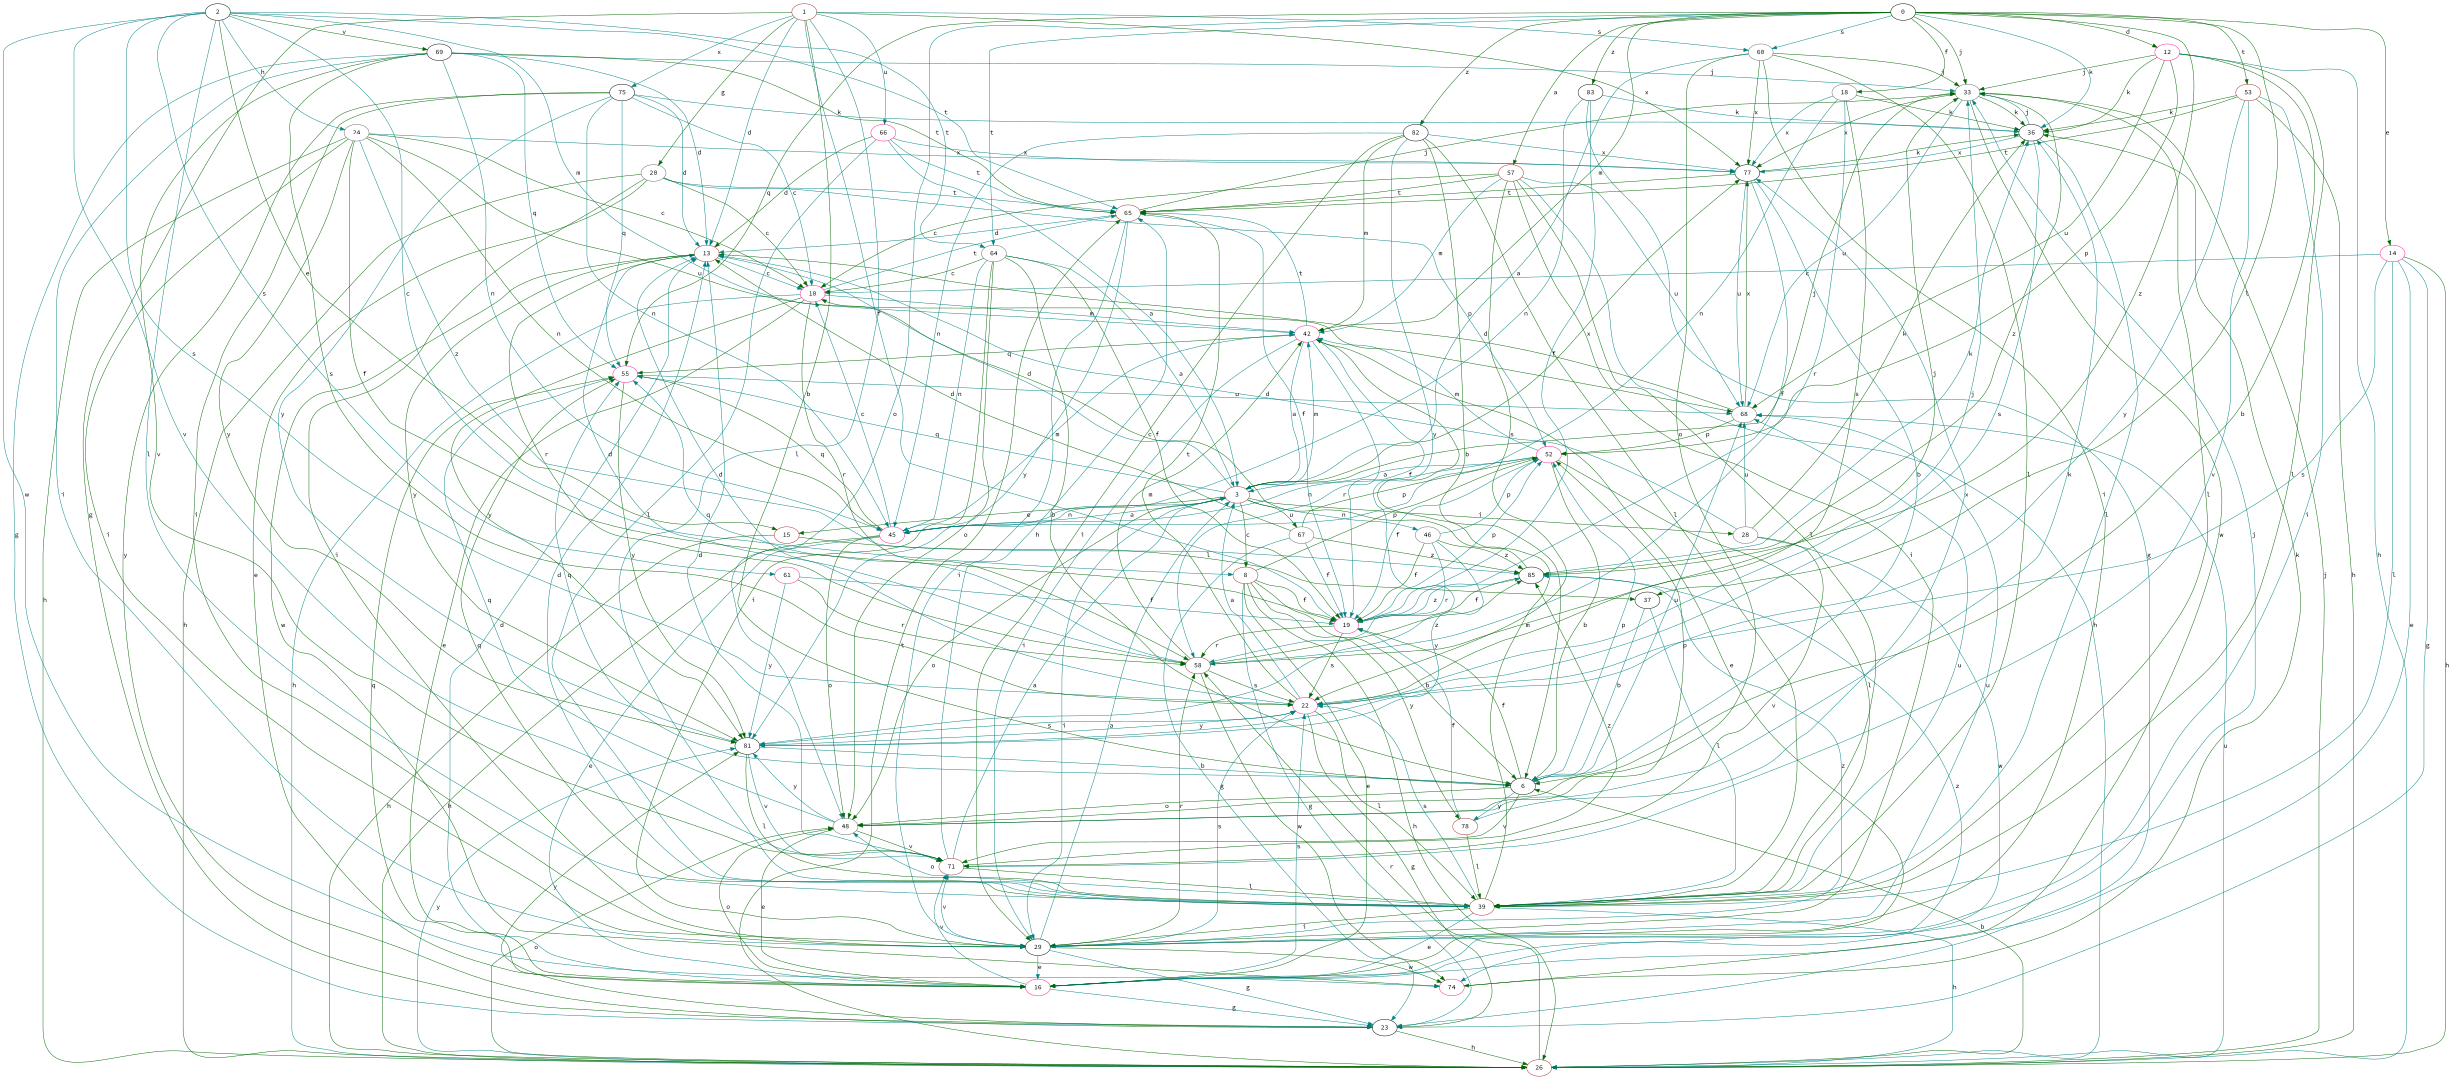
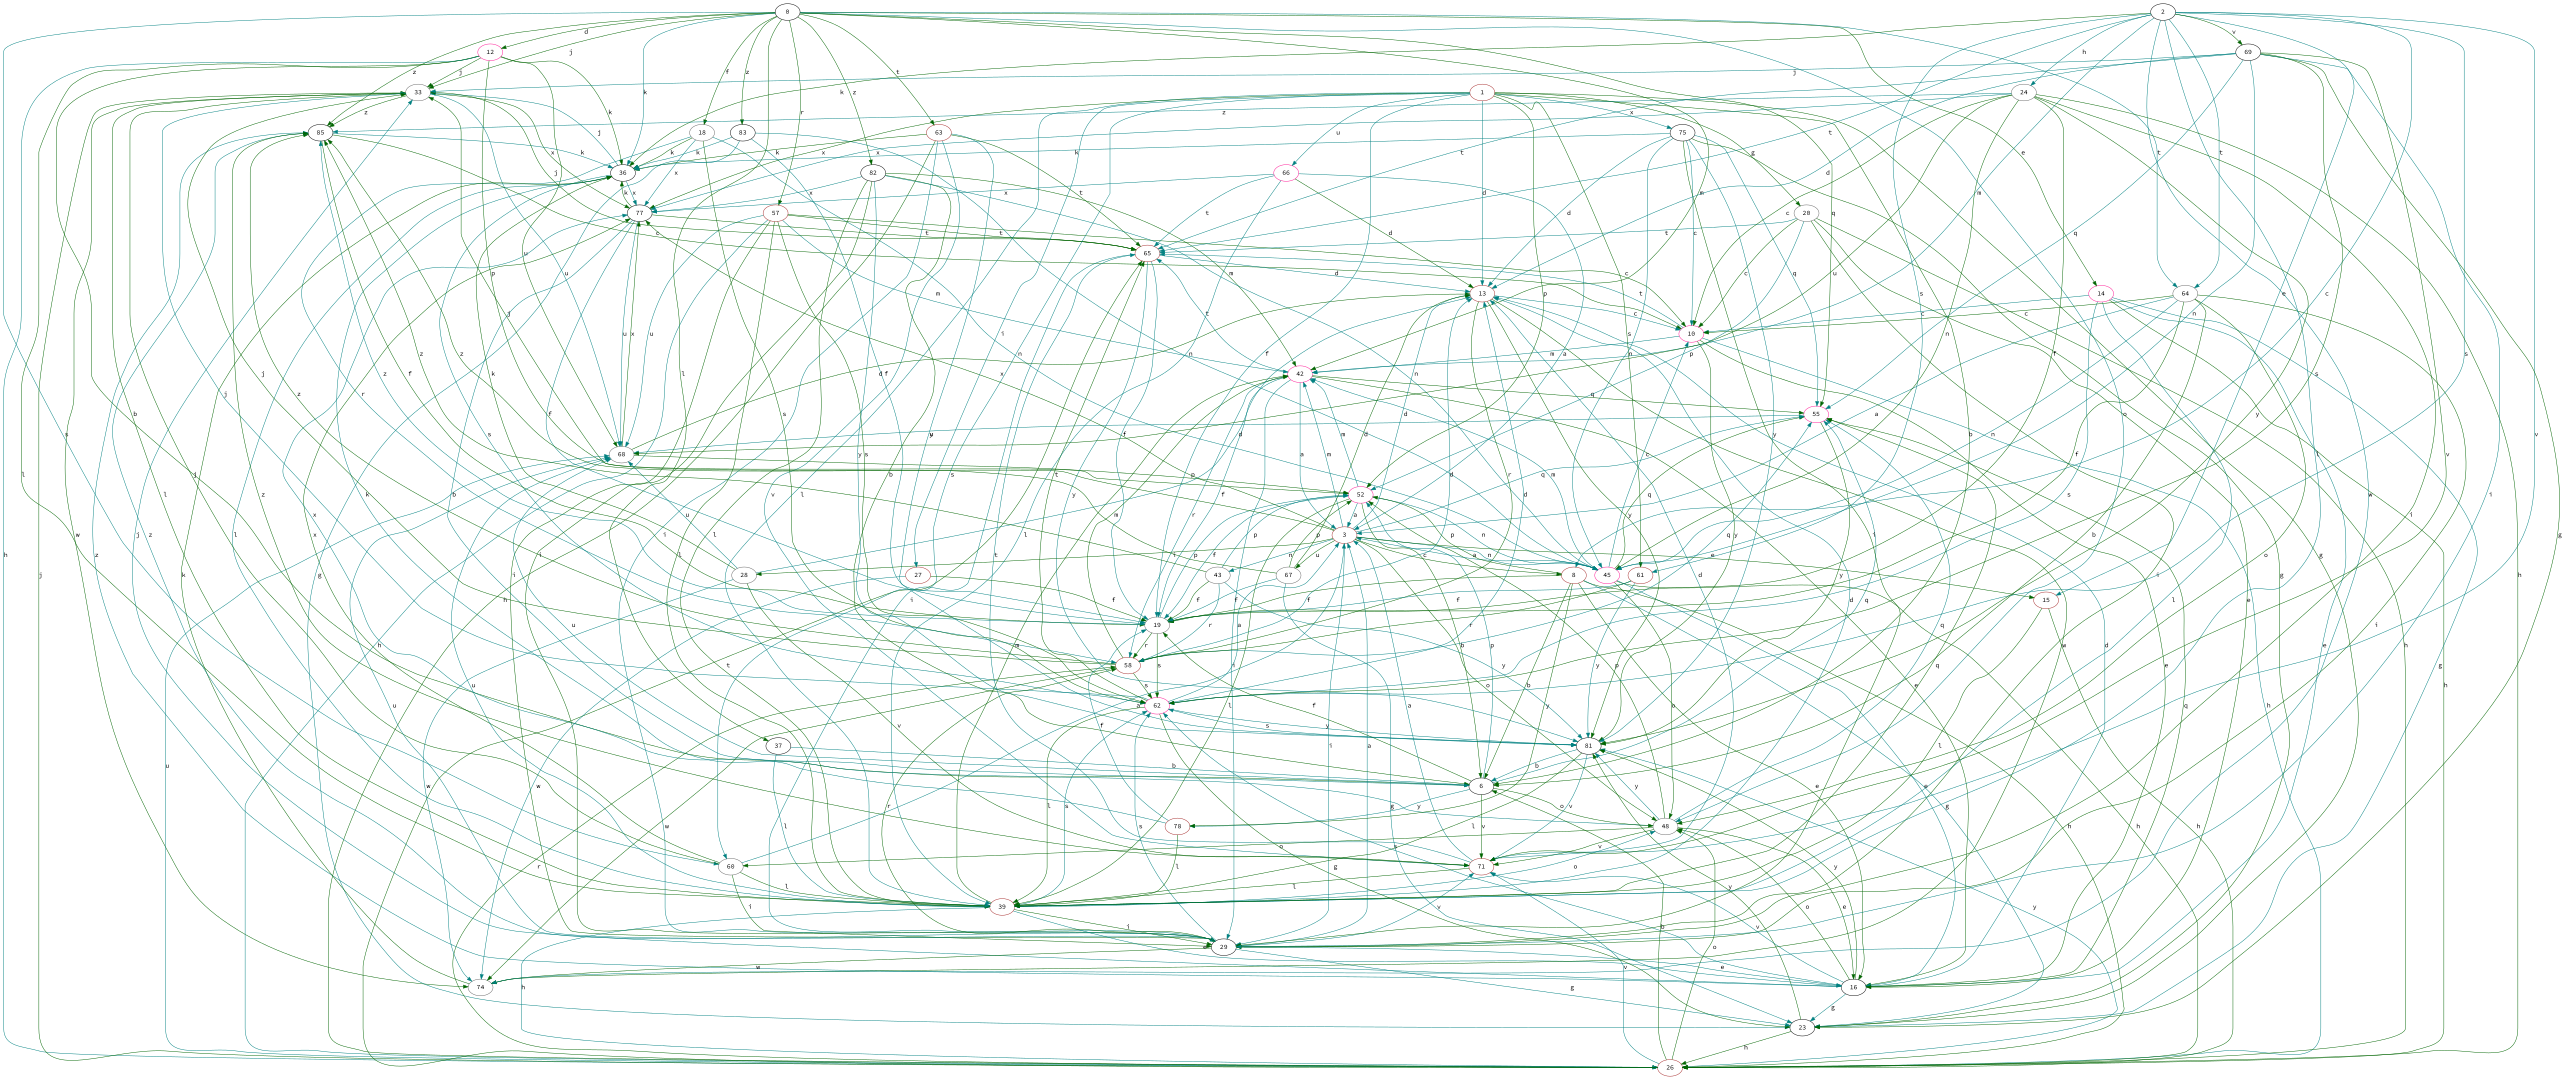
(1556, 92) -> (802, 113)
(2248, 92) -> (939, 133)
(793, 94) -> (1717, 96)
(2002, 107) -> (1421, 51)
none -> (1624, 298)
none -> (1542, 321)
(410, 368) -> (2292, 261)
(847, 498) -> none
(1038, 535) -> (996, 555)
(1428, 535) -> (1218, 575)
(126, 555) -> (2282, 575)
(1216, 560) -> (1645, 889)
(787, 575) -> (1640, 575)
none -> (918, 575)
(1346, 625) -> (1157, 625)
(1305, 706) -> (1157, 706)
(1694, 741) -> (1223, 846)
none -> (1773, 829)
(196, 922) -> (2489, 709)
none -> (1623, 986)
(1038, 987) -> (1854, 987)
(1452, 987) -> (481, 987)
